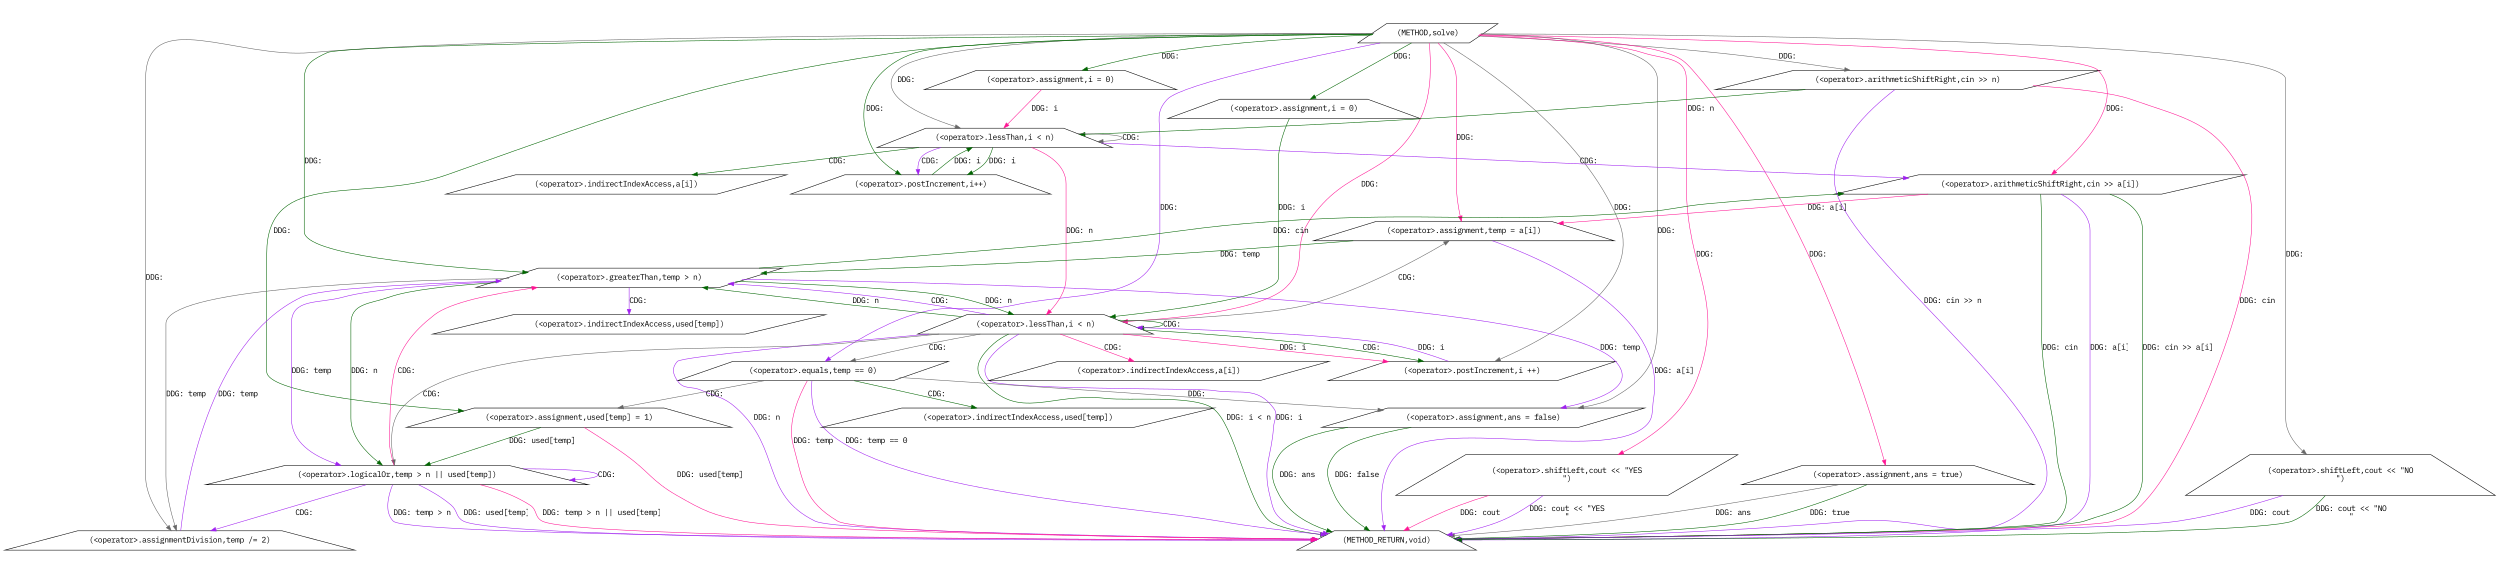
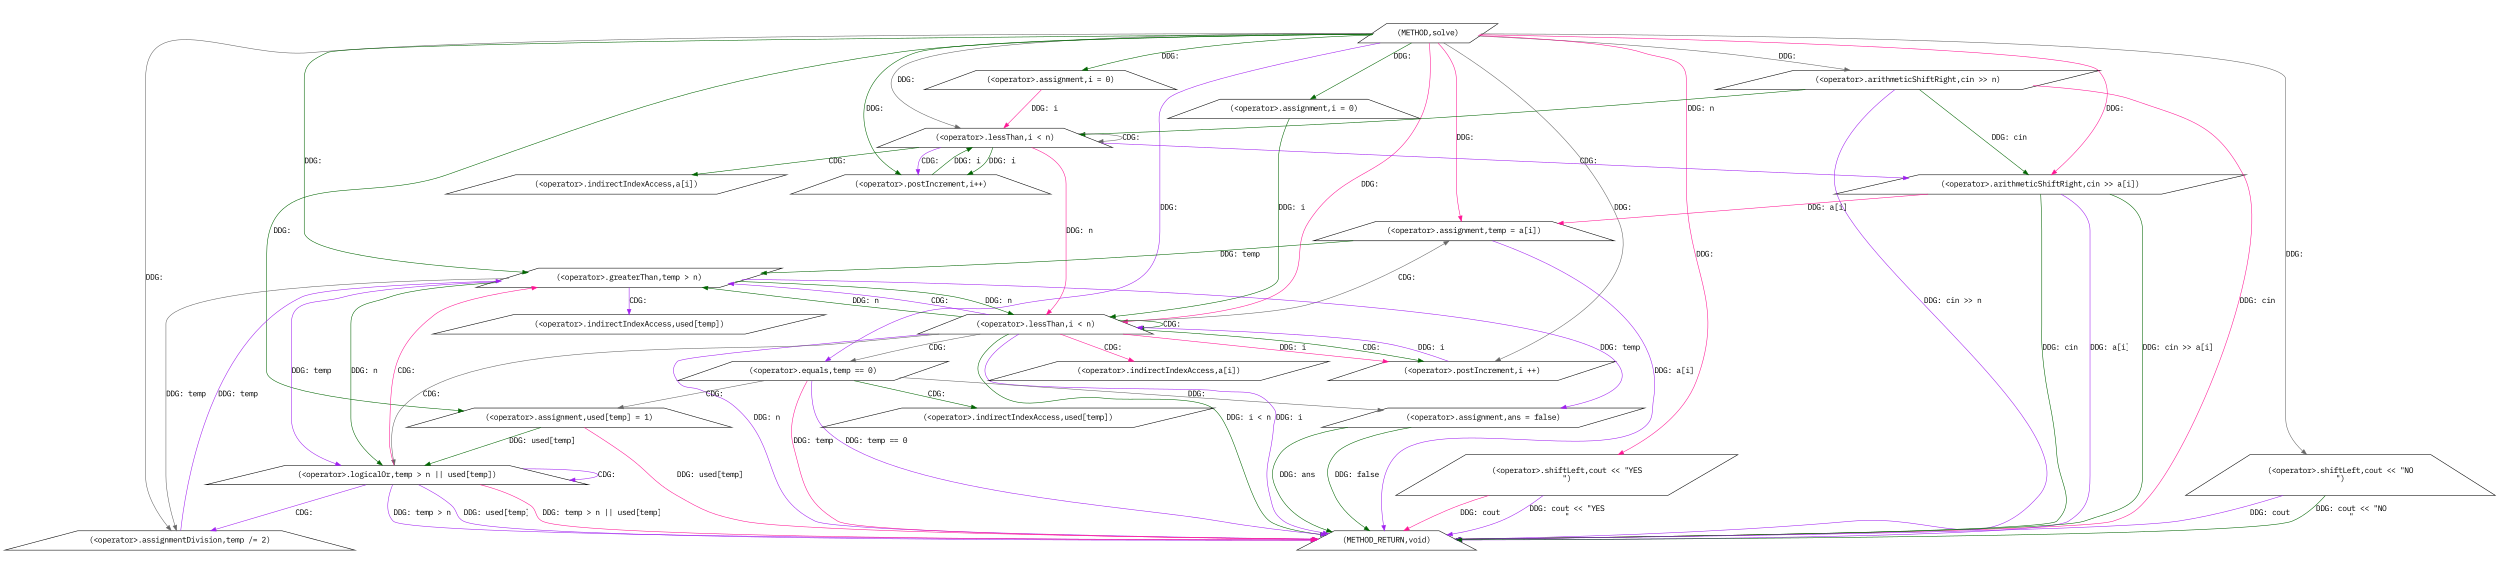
(1657, 154) -> none
(1298, 220) -> (1972, 131)
(1888, 475) -> none
